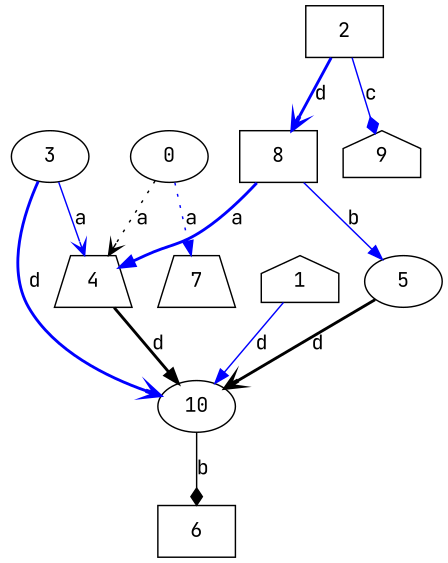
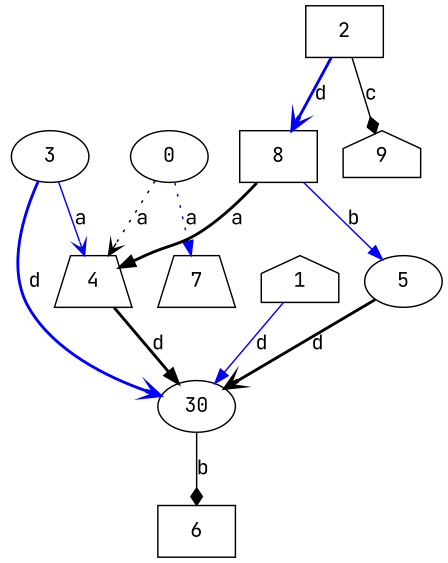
(361, 87) -> (361, 87)
(201, 232) -> (201, 232)
(197, 406) -> (197, 406)
